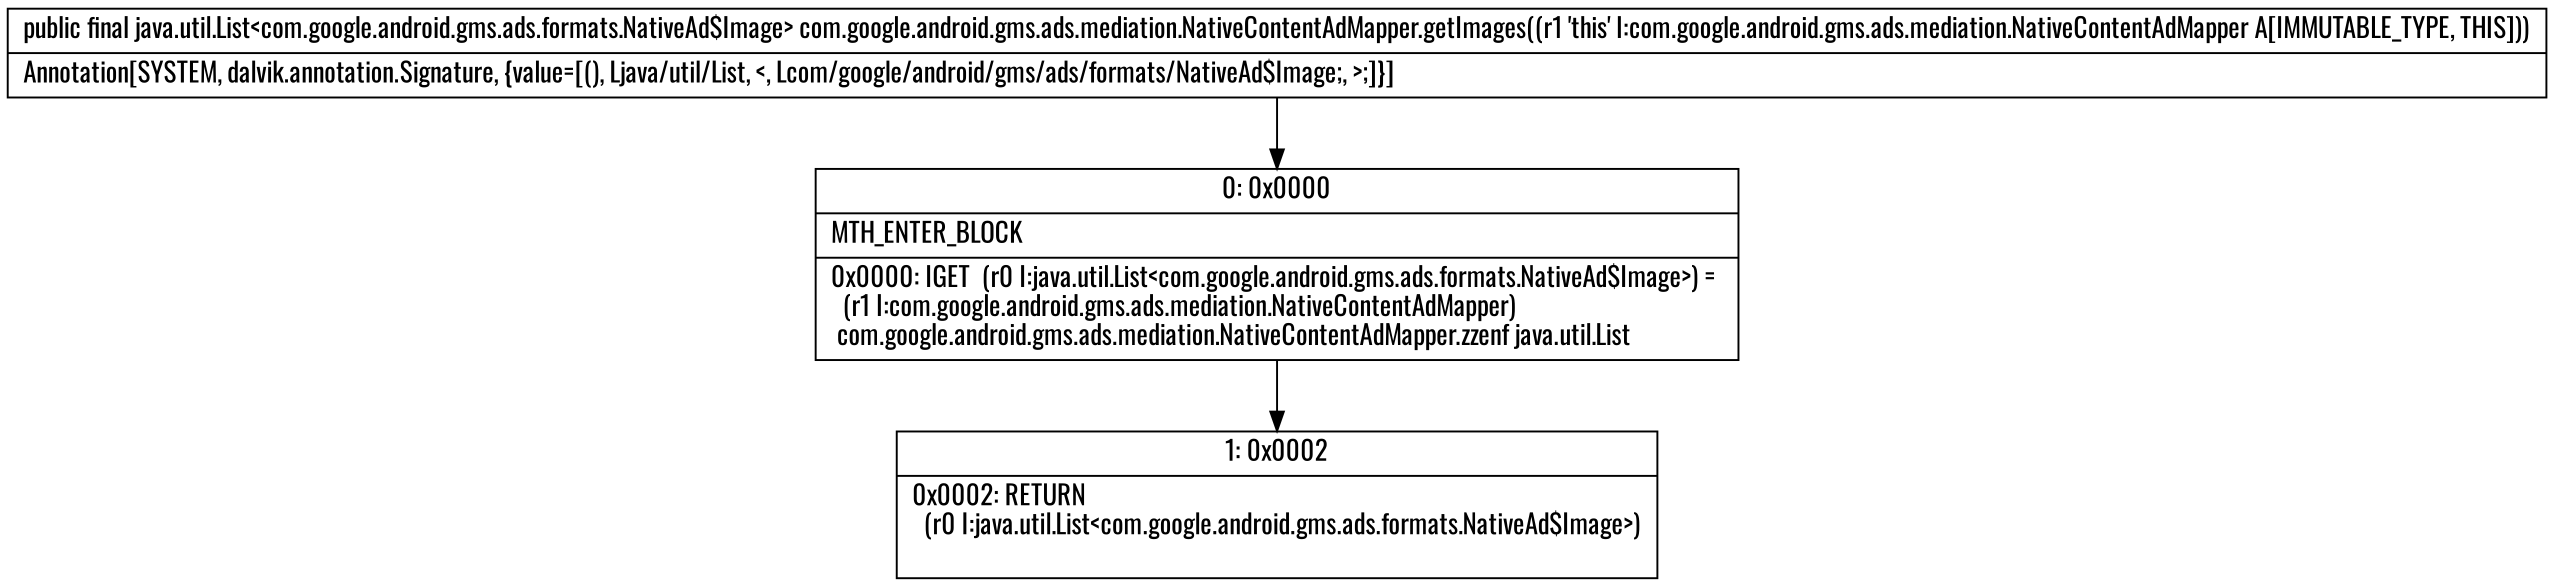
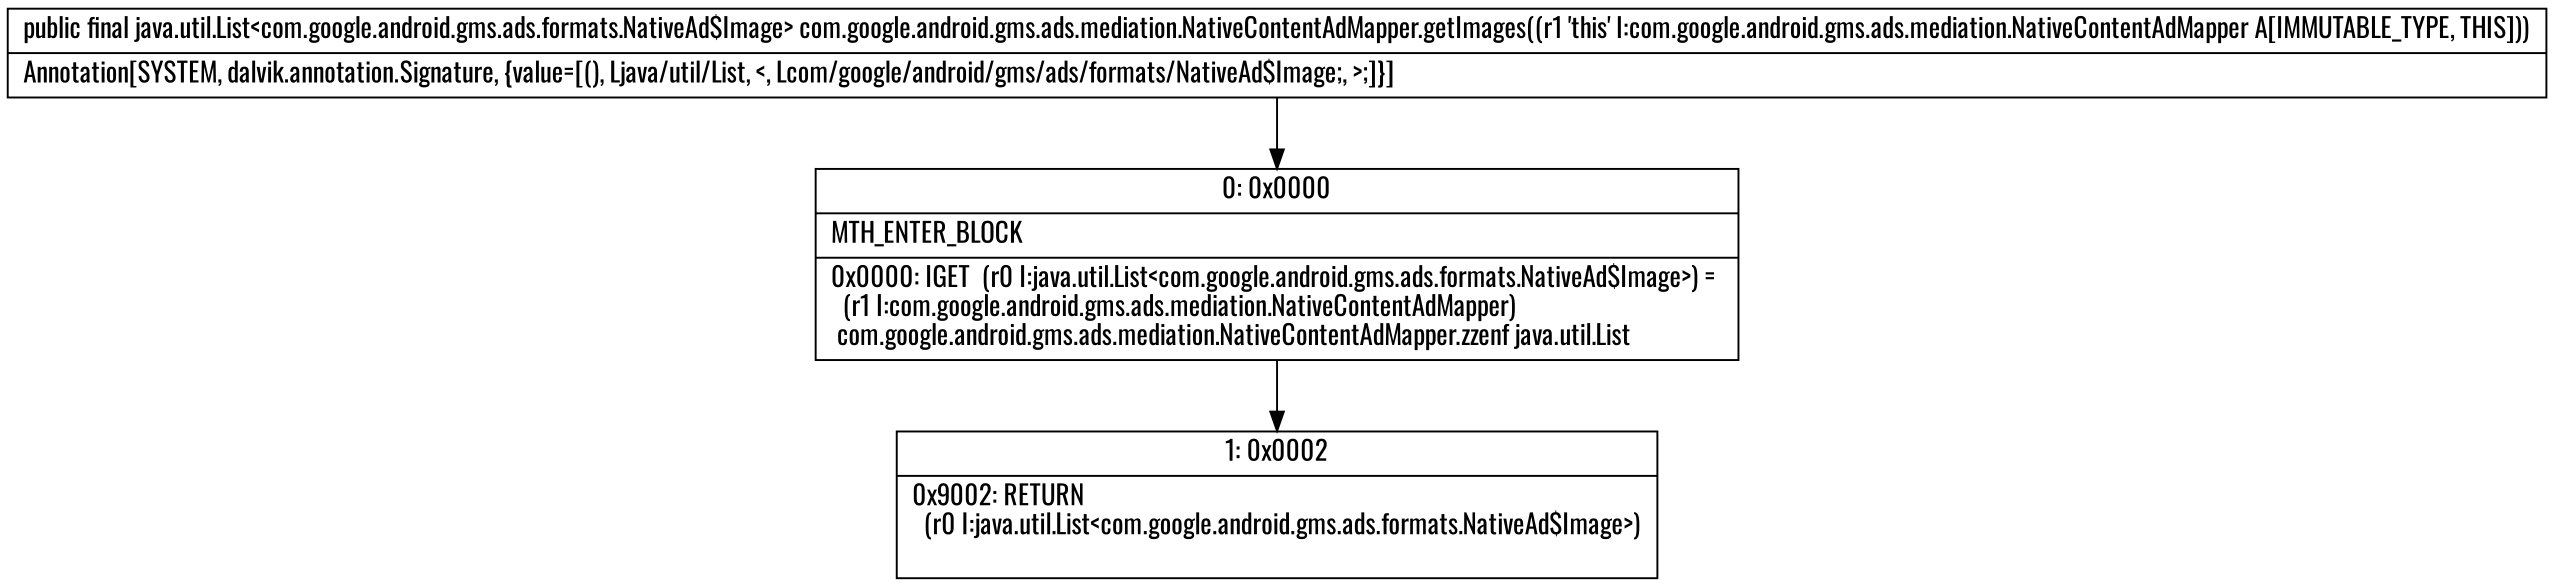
(1006, 497) -> (1005, 497)
